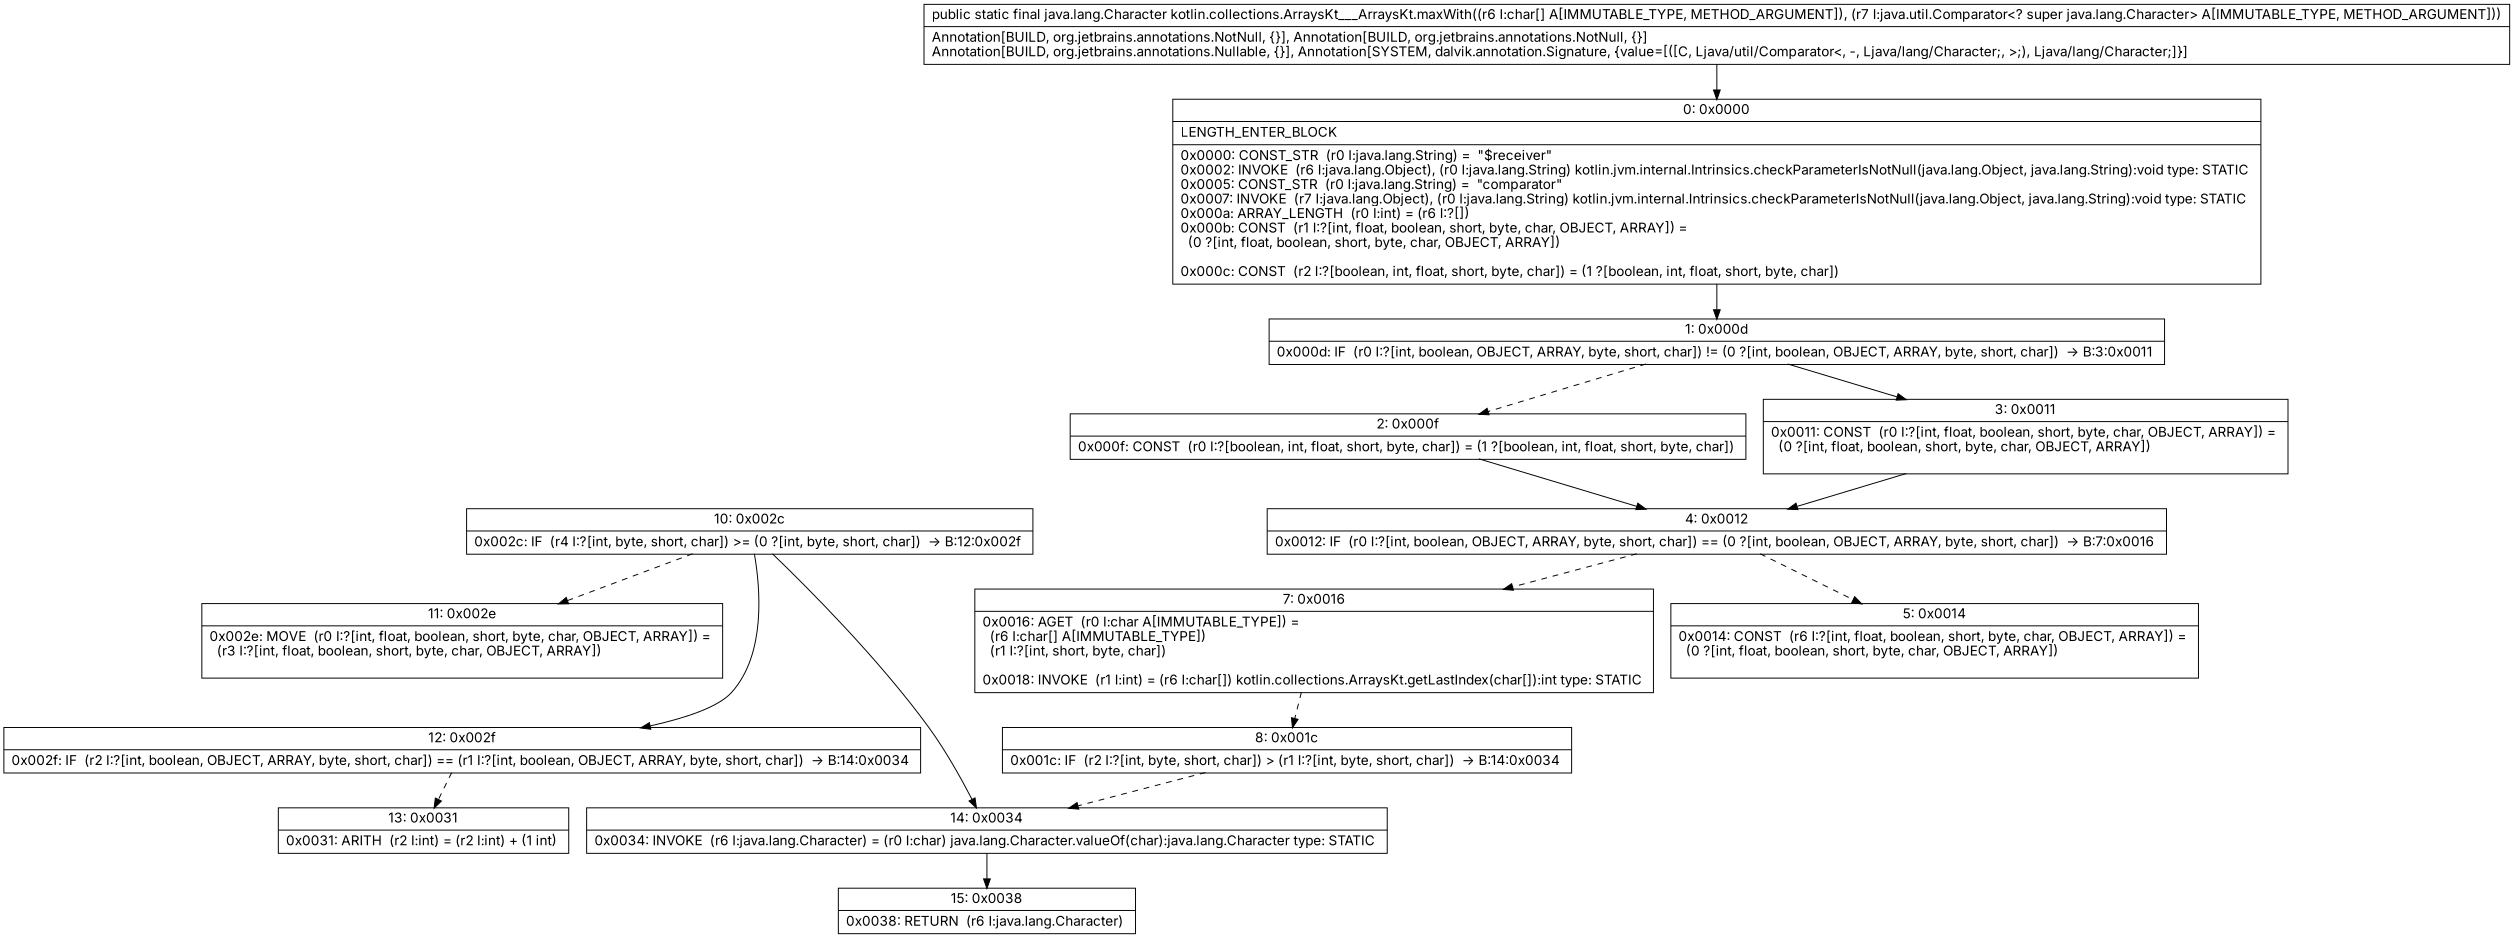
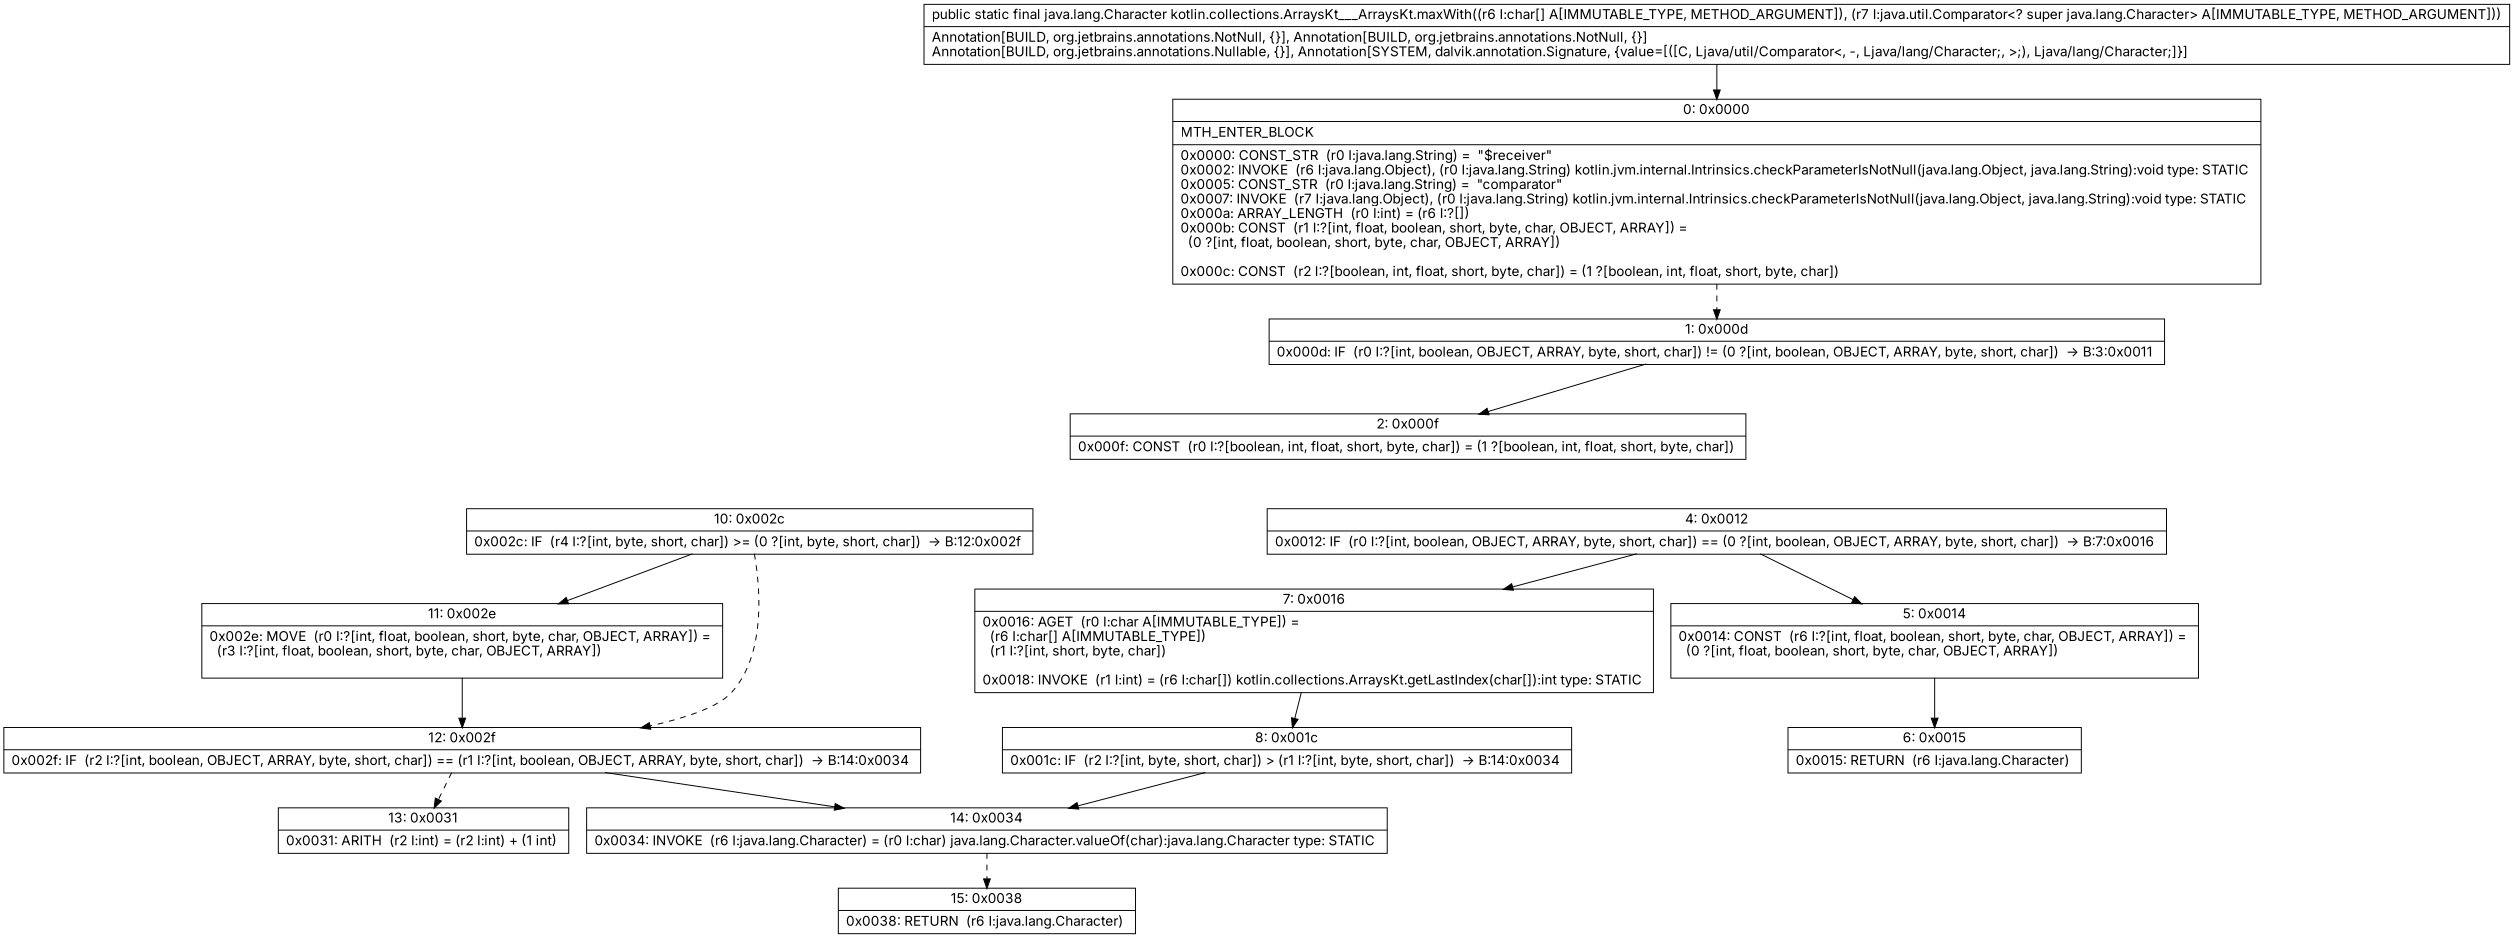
(1259, 133) -> (1248, 133)
(1717, 297) -> (1717, 297)
(1567, 388) -> (1567, 388)
(2026, 437) -> none
(1558, 483) -> none
(1575, 570) -> (1575, 570)
(630, 577) -> (630, 577)
(1807, 577) -> (1807, 577)
(746, 669) -> (746, 669)
(882, 669) -> (720, 790)
none -> (462, 698)
(1298, 705) -> (1298, 705)
none -> (1935, 750)
(1142, 789) -> (1142, 789)
(987, 866) -> (987, 866)
